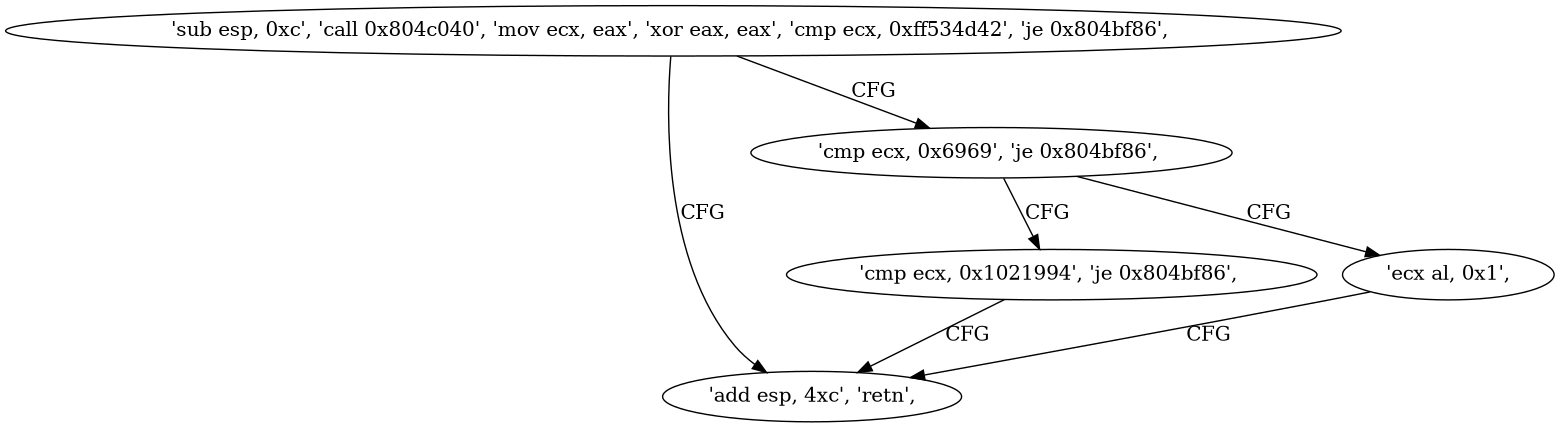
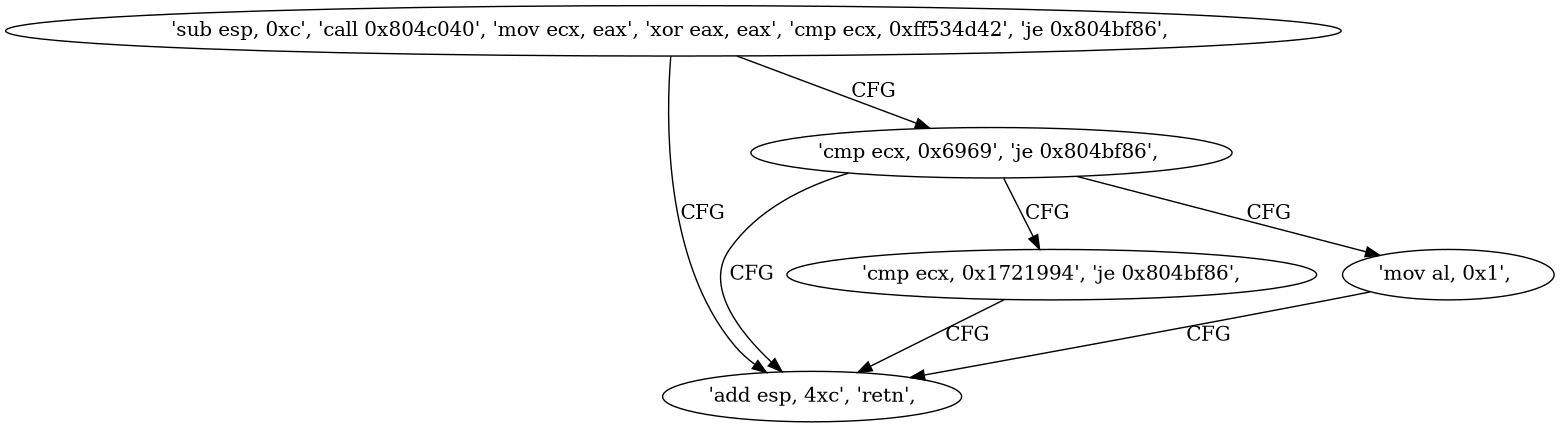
none -> (734, 244)
(1052, 275) -> (1052, 275)
(1448, 275) -> (1448, 275)
